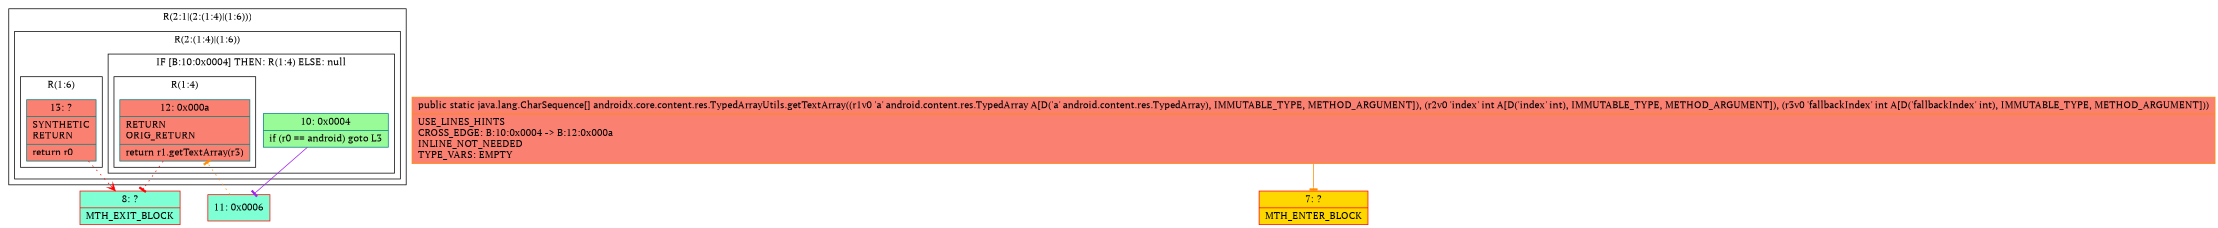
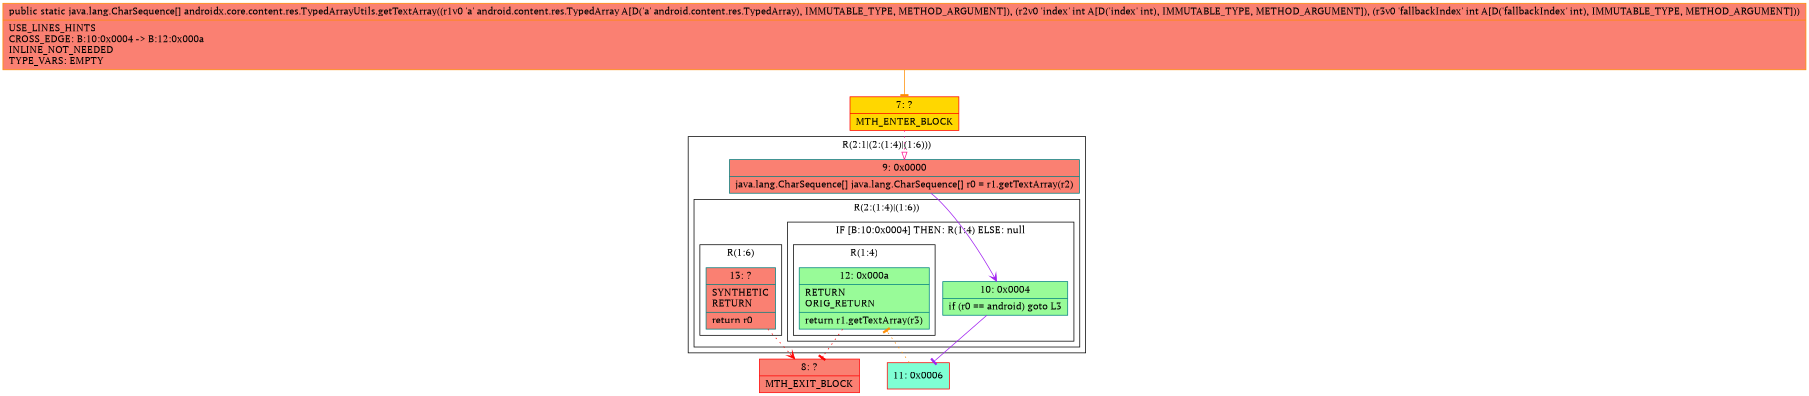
(185, 130) -> (864, 298)
none -> (904, 176)
(130, 208) -> (809, 376)
